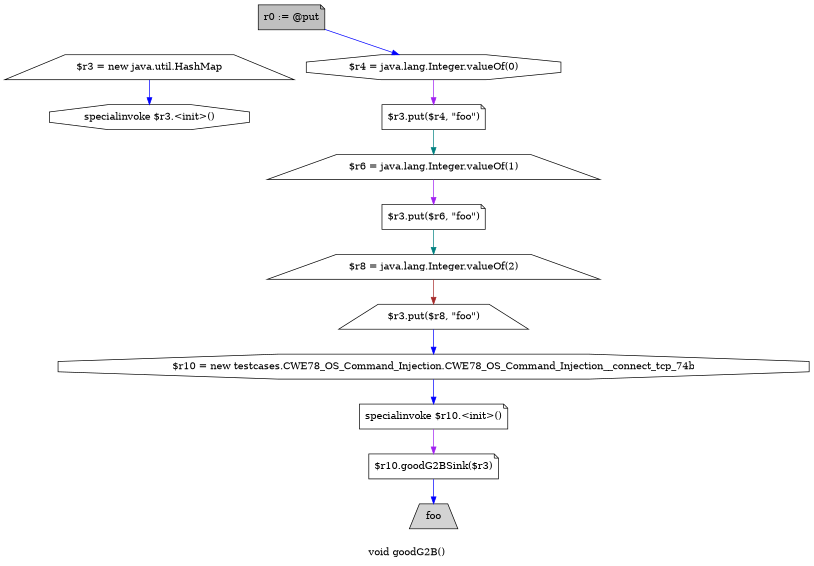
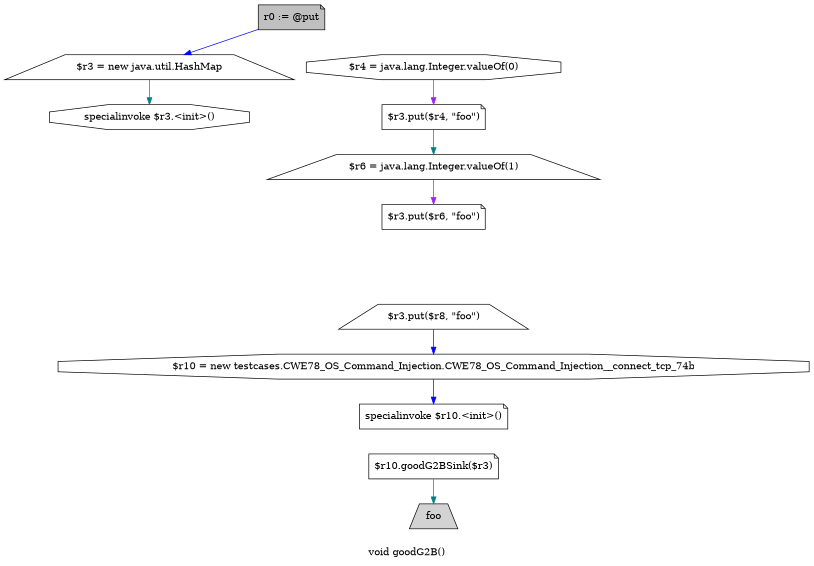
(359, 41) -> (225, 41)
(149, 89) -> (149, 89)
(434, 267) -> none
(434, 438) -> none
(434, 488) -> (434, 488)
